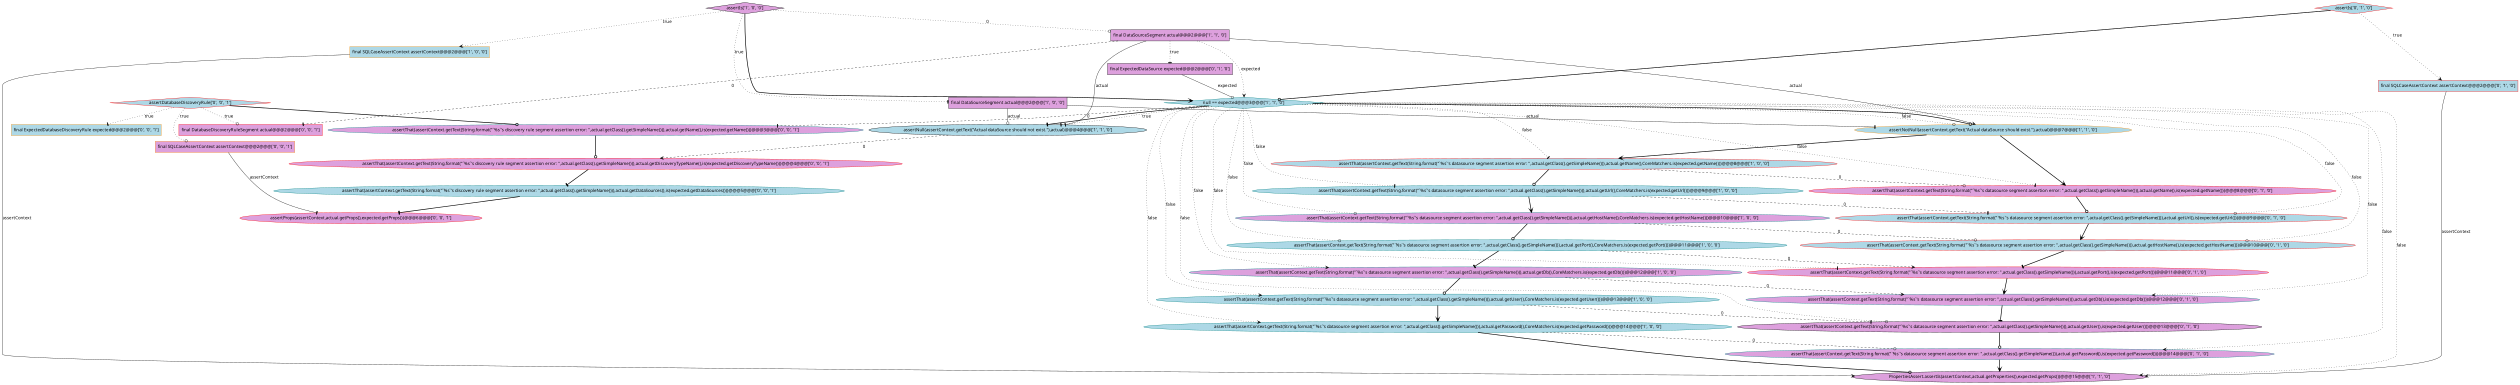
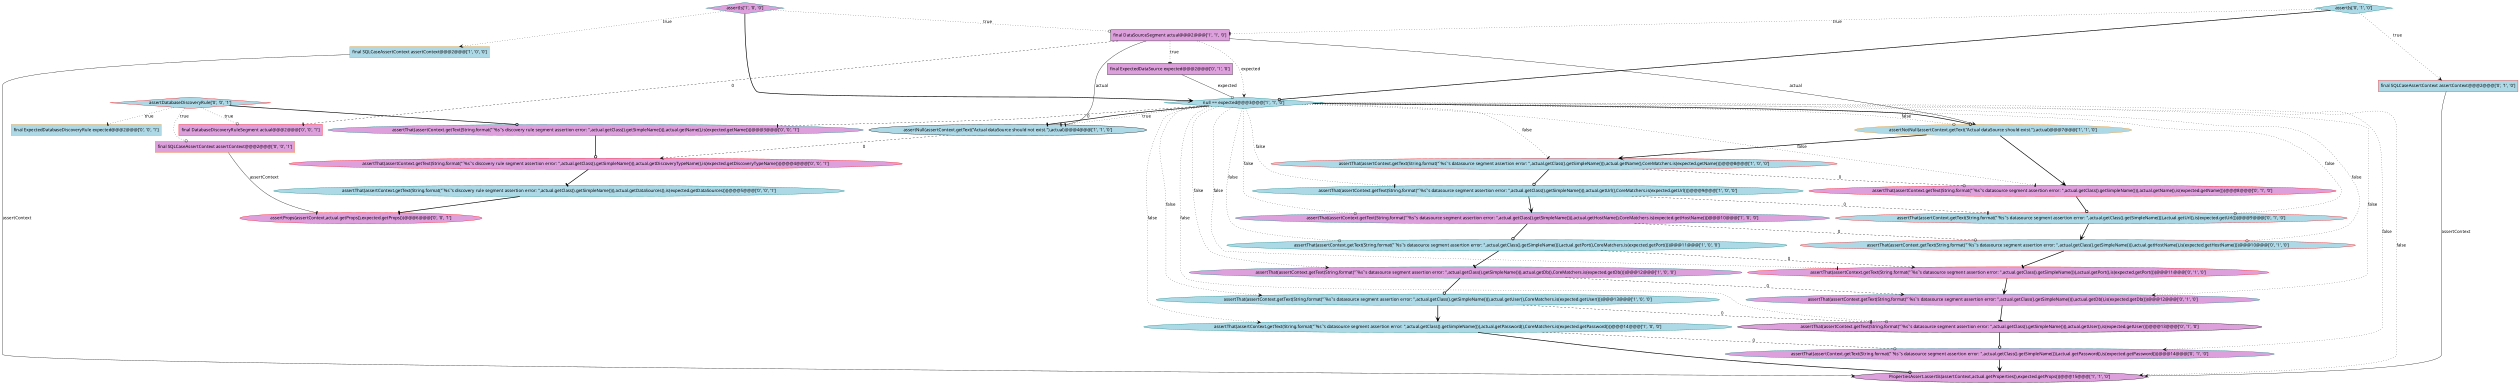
(745, 8) -> (745, 8)
(2354, 8) -> (2354, 8)
none -> (1776, 21)
(988, 22) -> (988, 22)
(1008, 103) -> none
